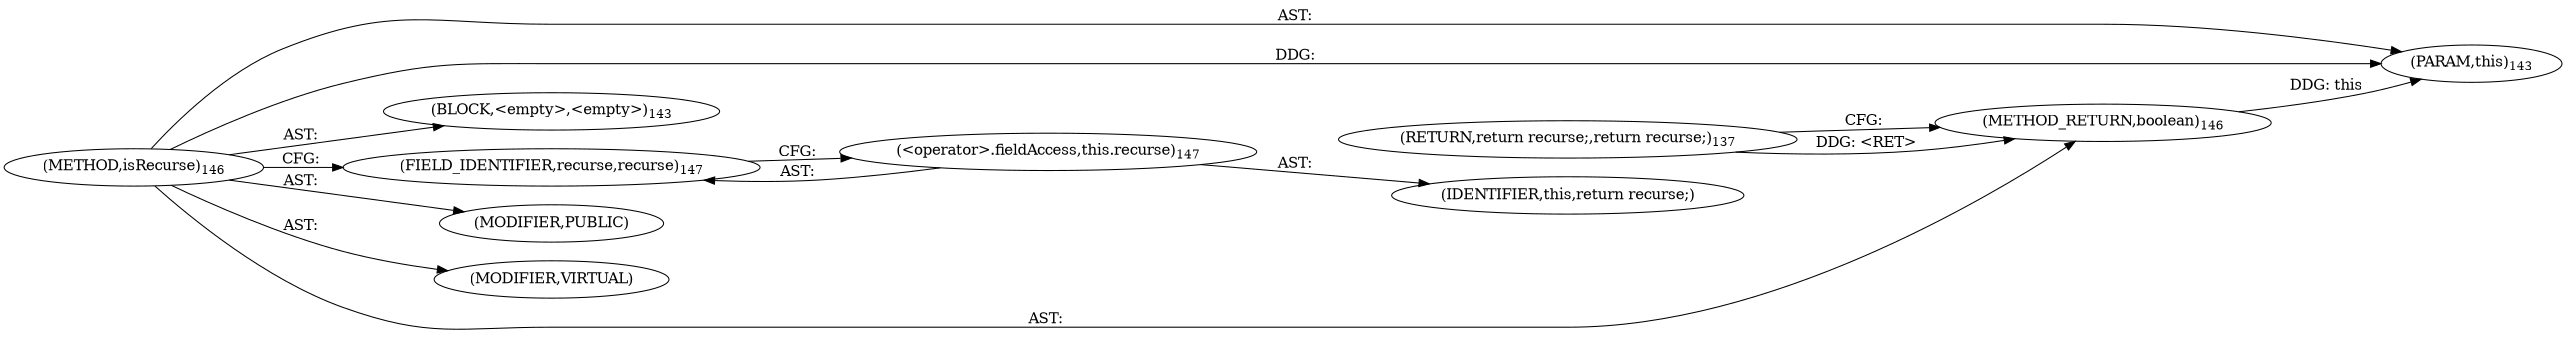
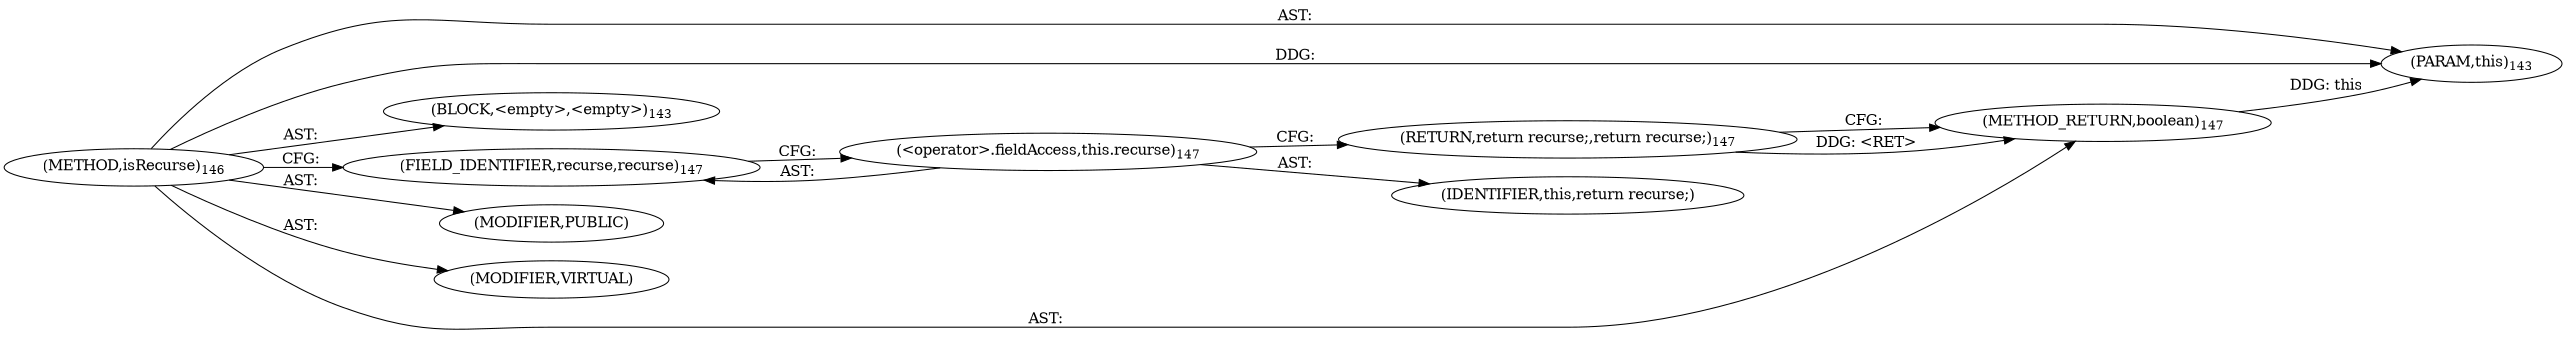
(2212, 121) -> (2212, 121)
(1724, 138) -> (1724, 138)
none -> (1293, 146)
